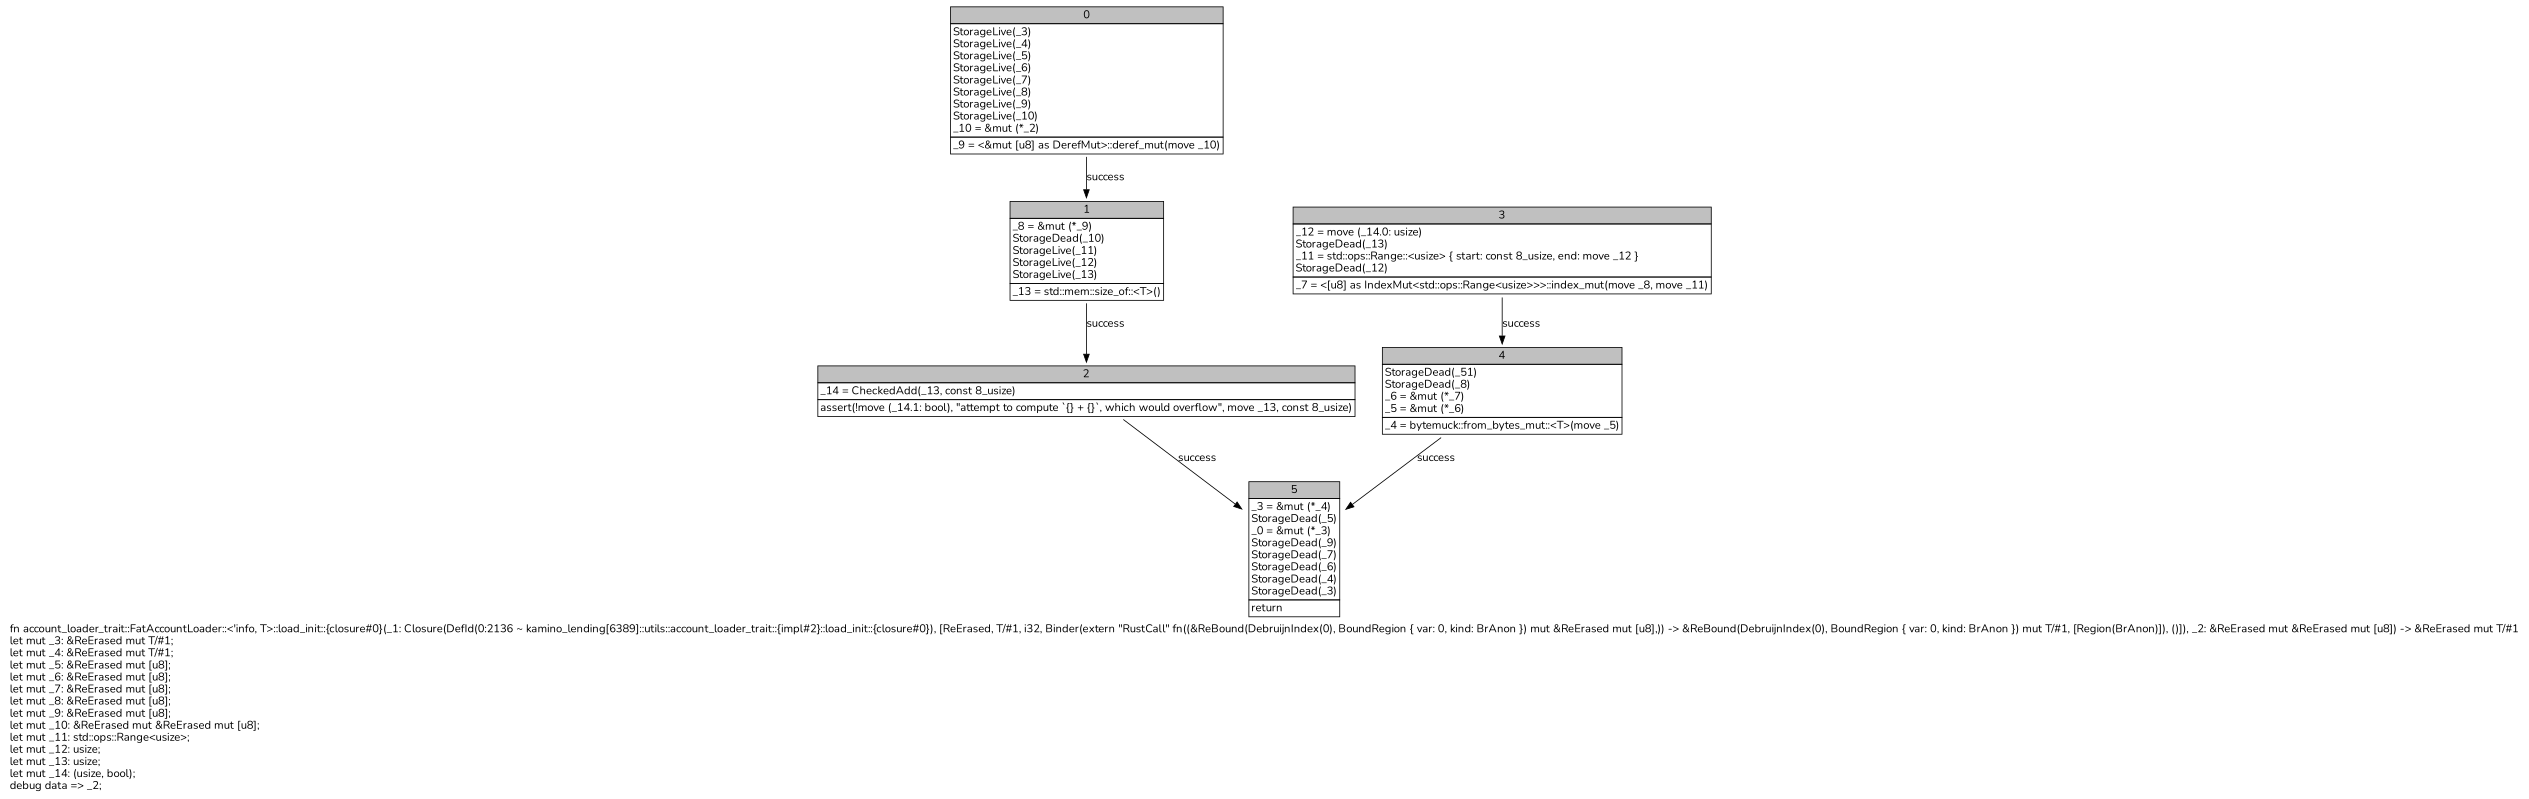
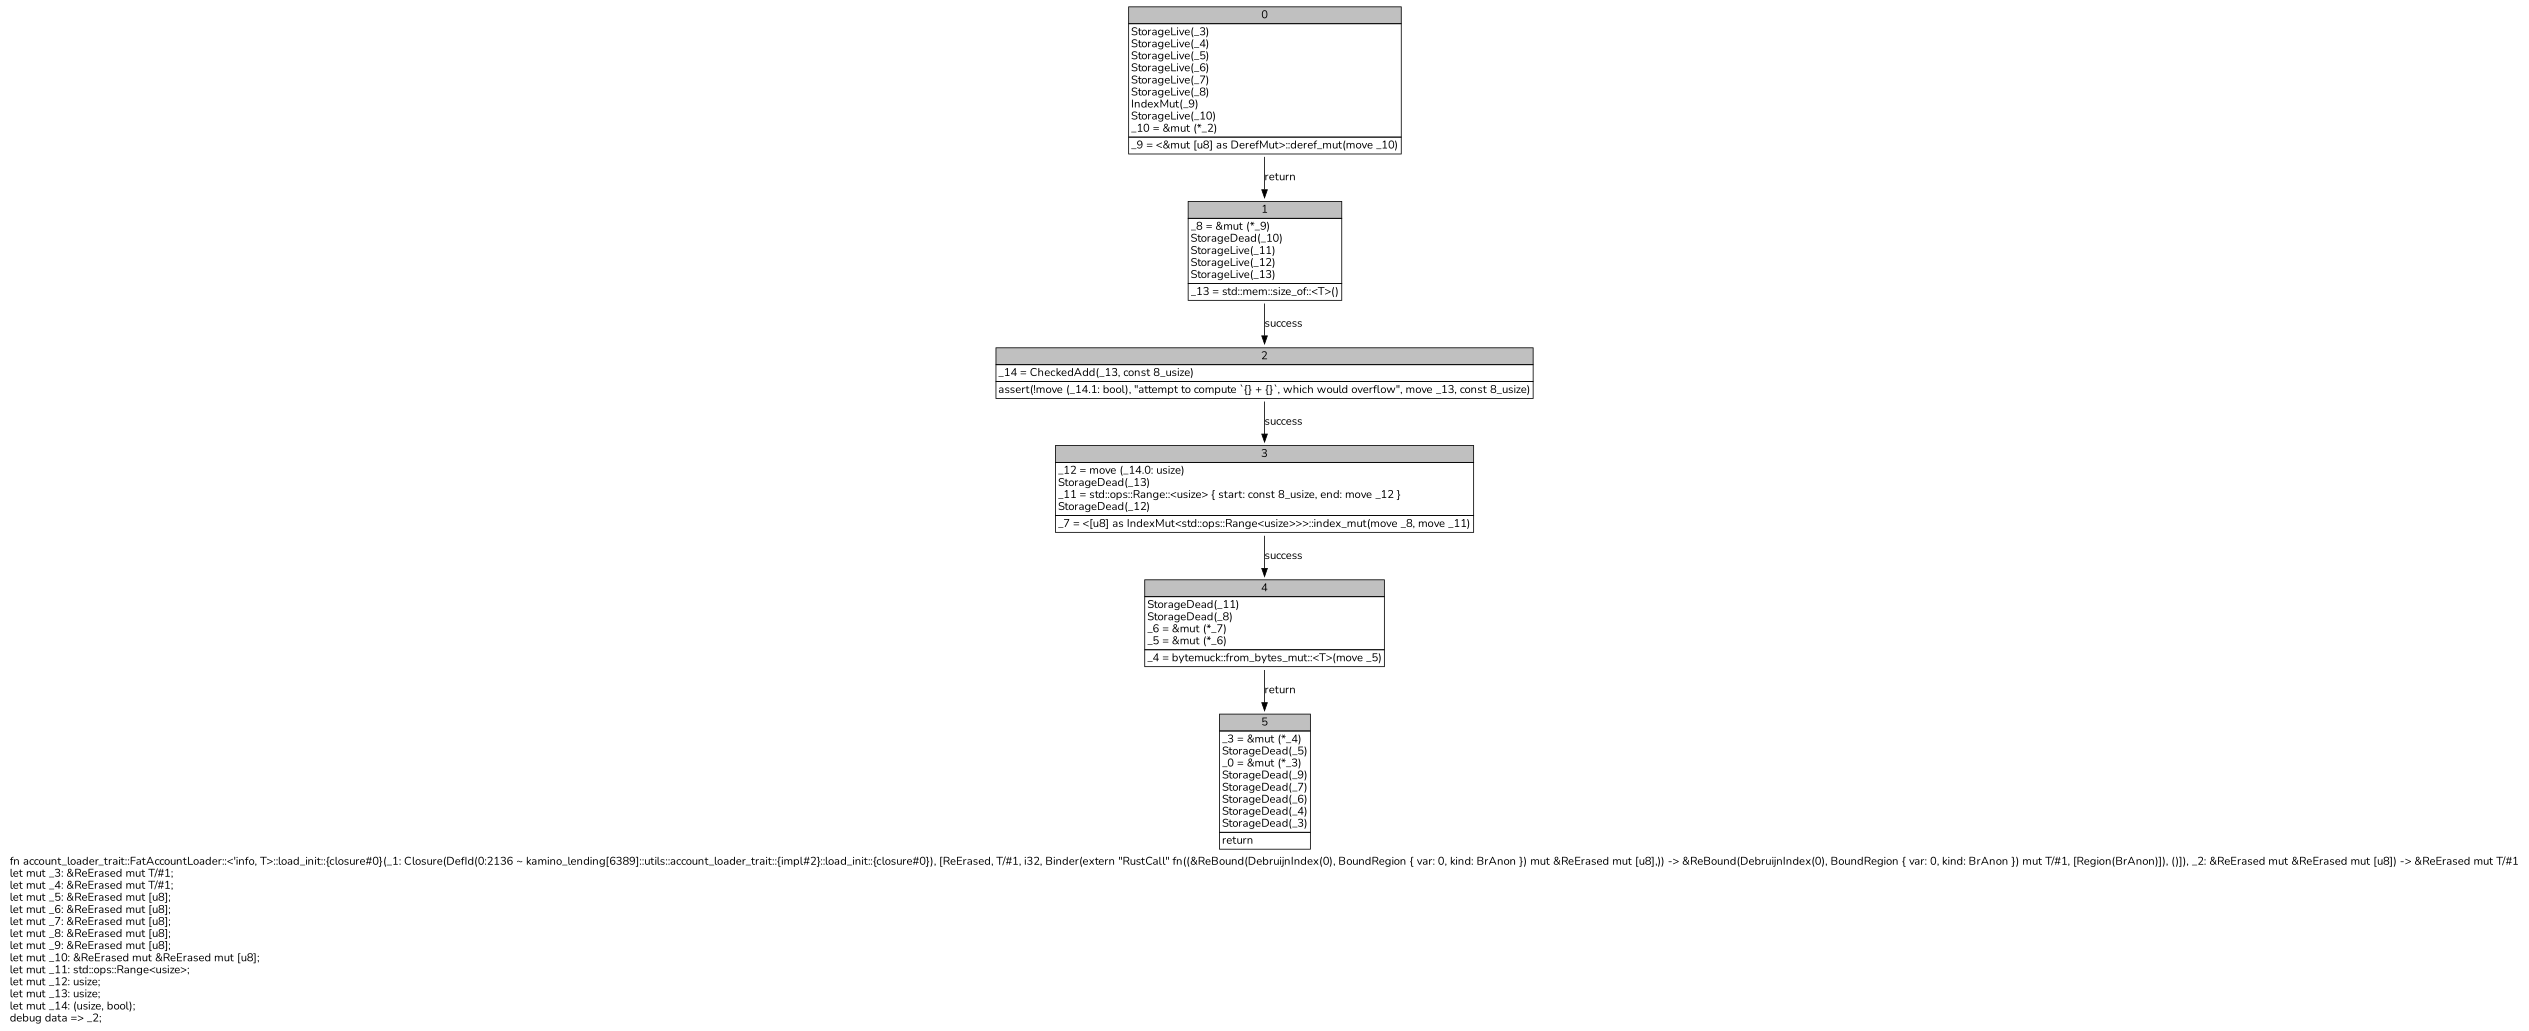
(992, 104) -> (1165, 104)
(1106, 177) -> (1281, 177)
(1431, 372) -> (1193, 605)
(1436, 458) -> (1281, 690)
(1179, 462) -> (1265, 418)
